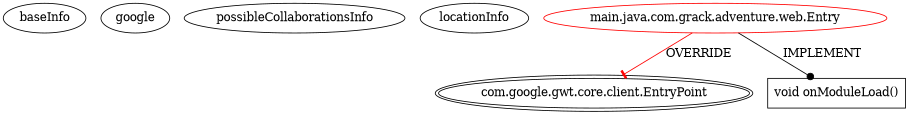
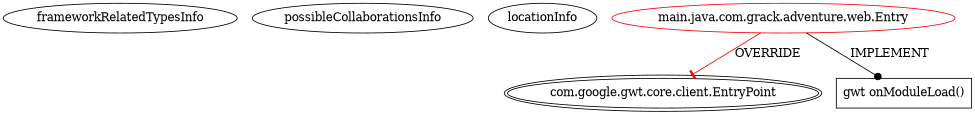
(45, 18) -> none
(135, 18) -> (120, 18)
(837, 93) -> (904, 93)
